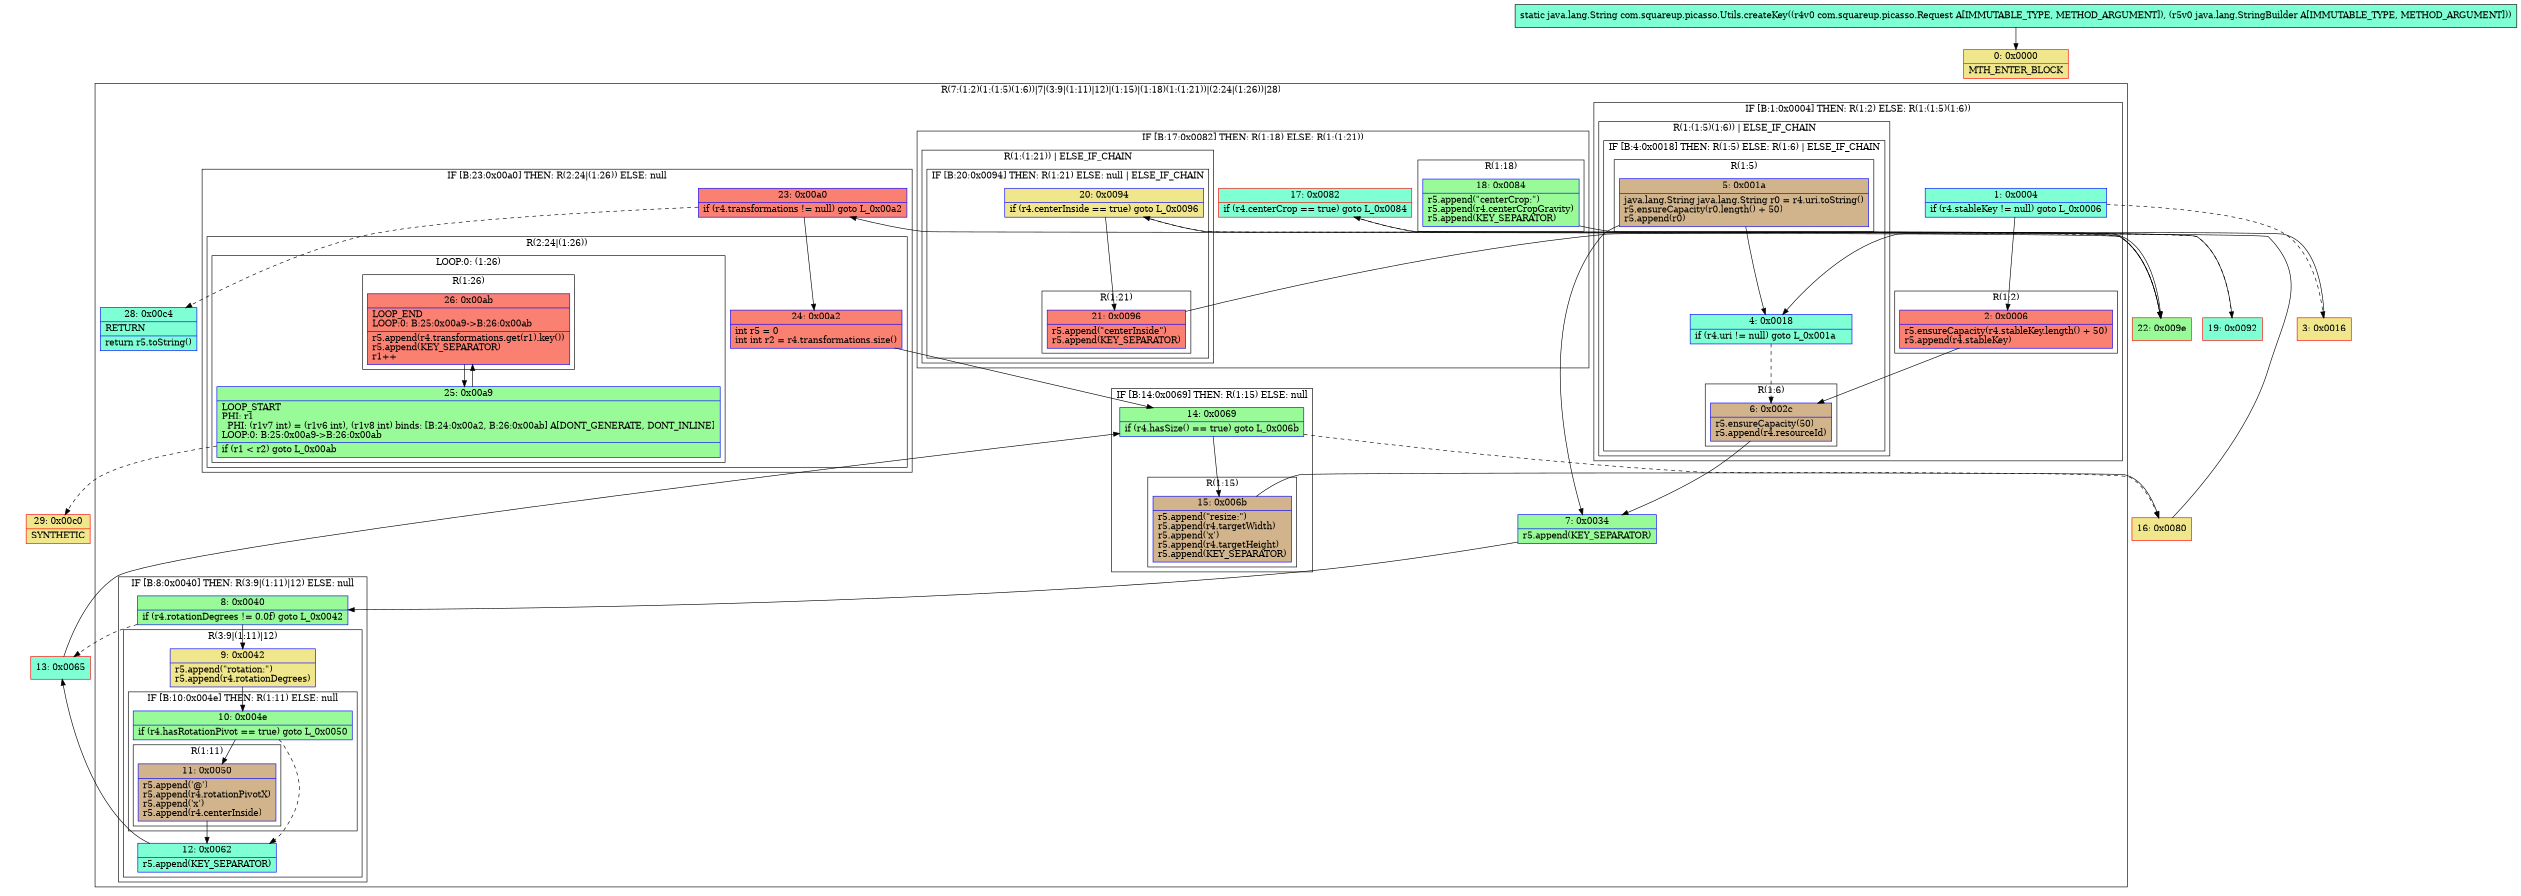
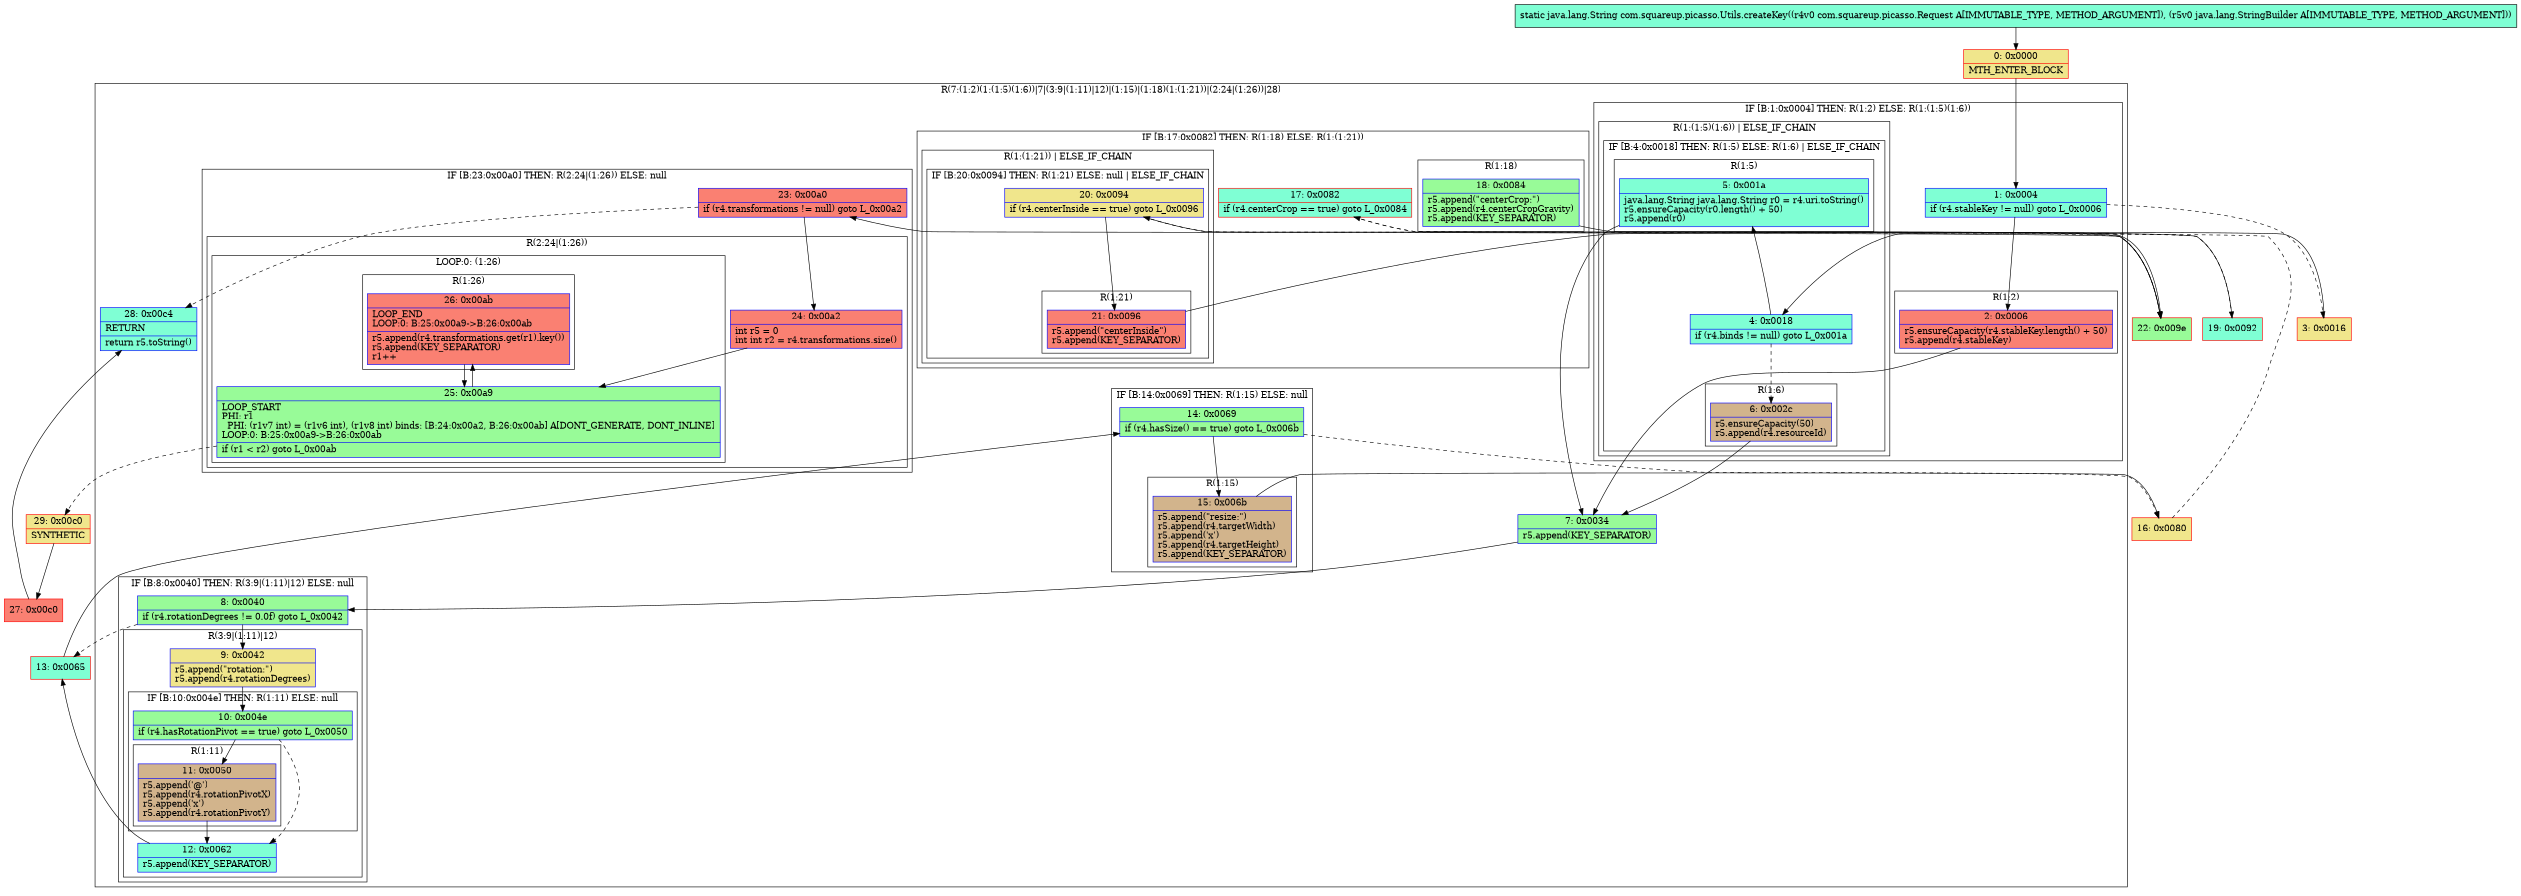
none -> (2016, 130)
(1744, 203) -> (1744, 203)
(2277, 247) -> (2277, 247)
(1754, 268) -> (1763, 273)
(1766, 336) -> (1771, 336)
(1895, 373) -> (1749, 374)
(1021, 377) -> (676, 367)
none -> (34, 610)
(202, 813) -> (207, 813)
